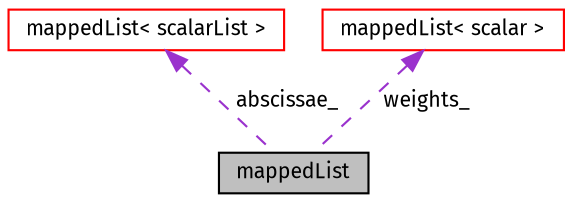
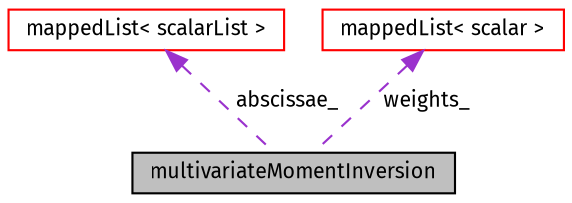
(294, 173) -> (294, 173)
